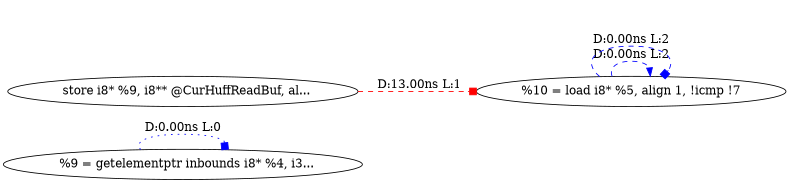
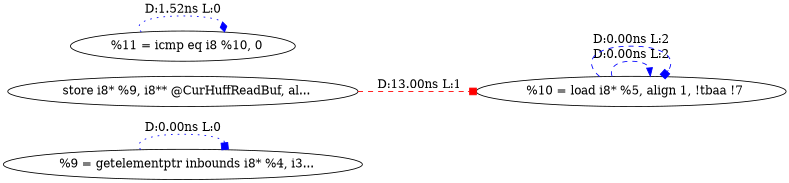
none -> (183, 46)
(631, 91) -> (631, 91)
